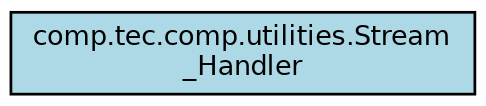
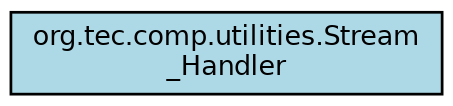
(243, 53) -> (227, 53)
